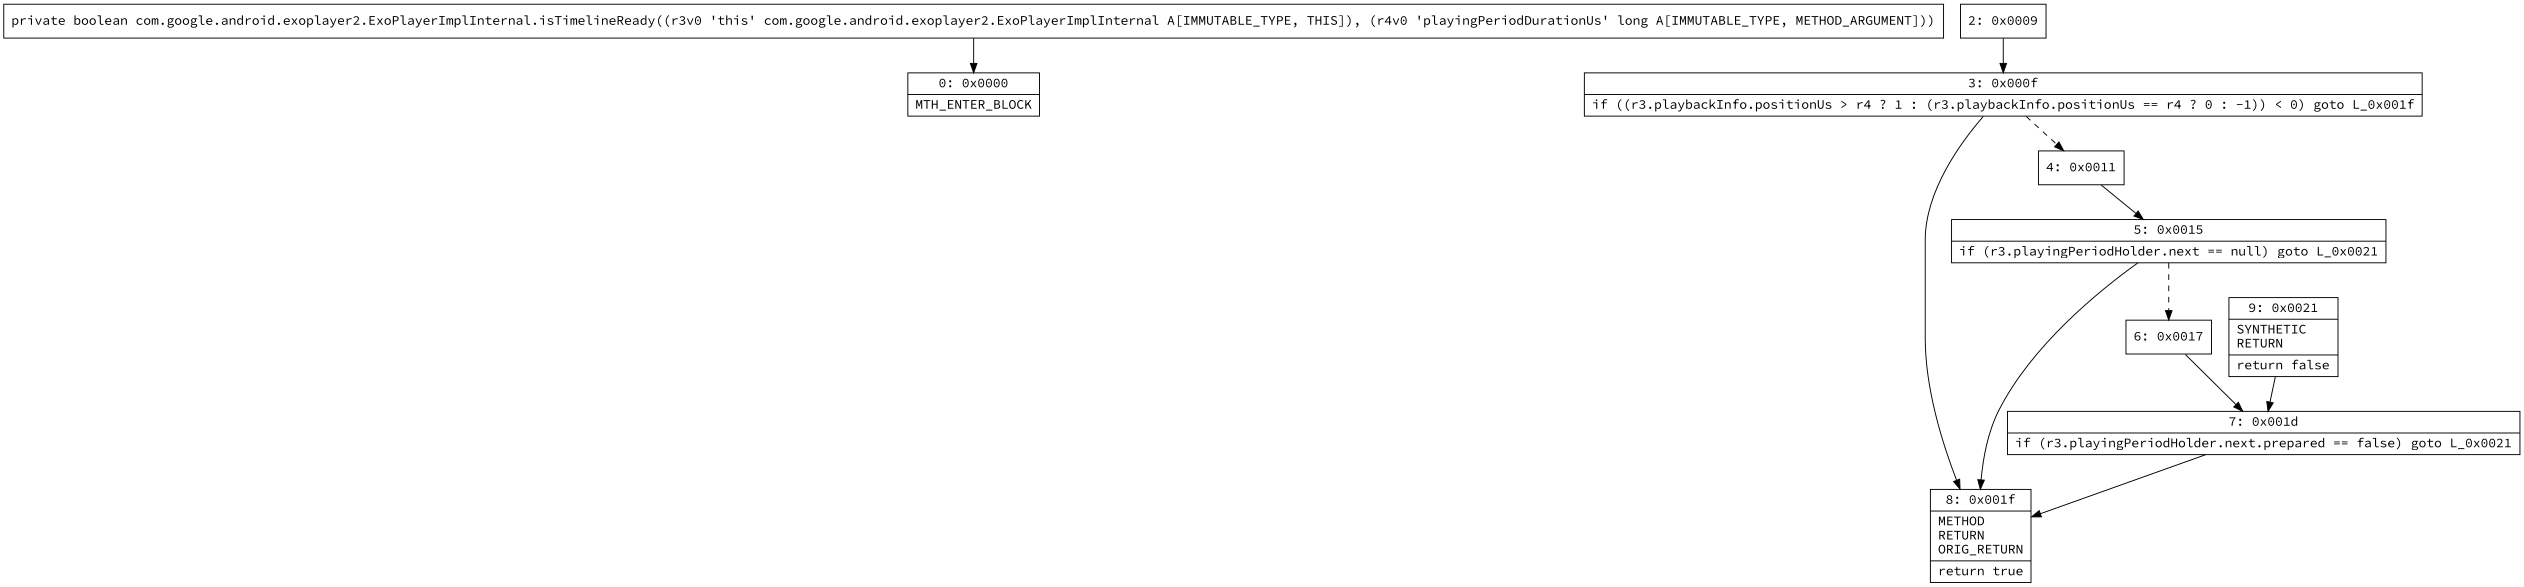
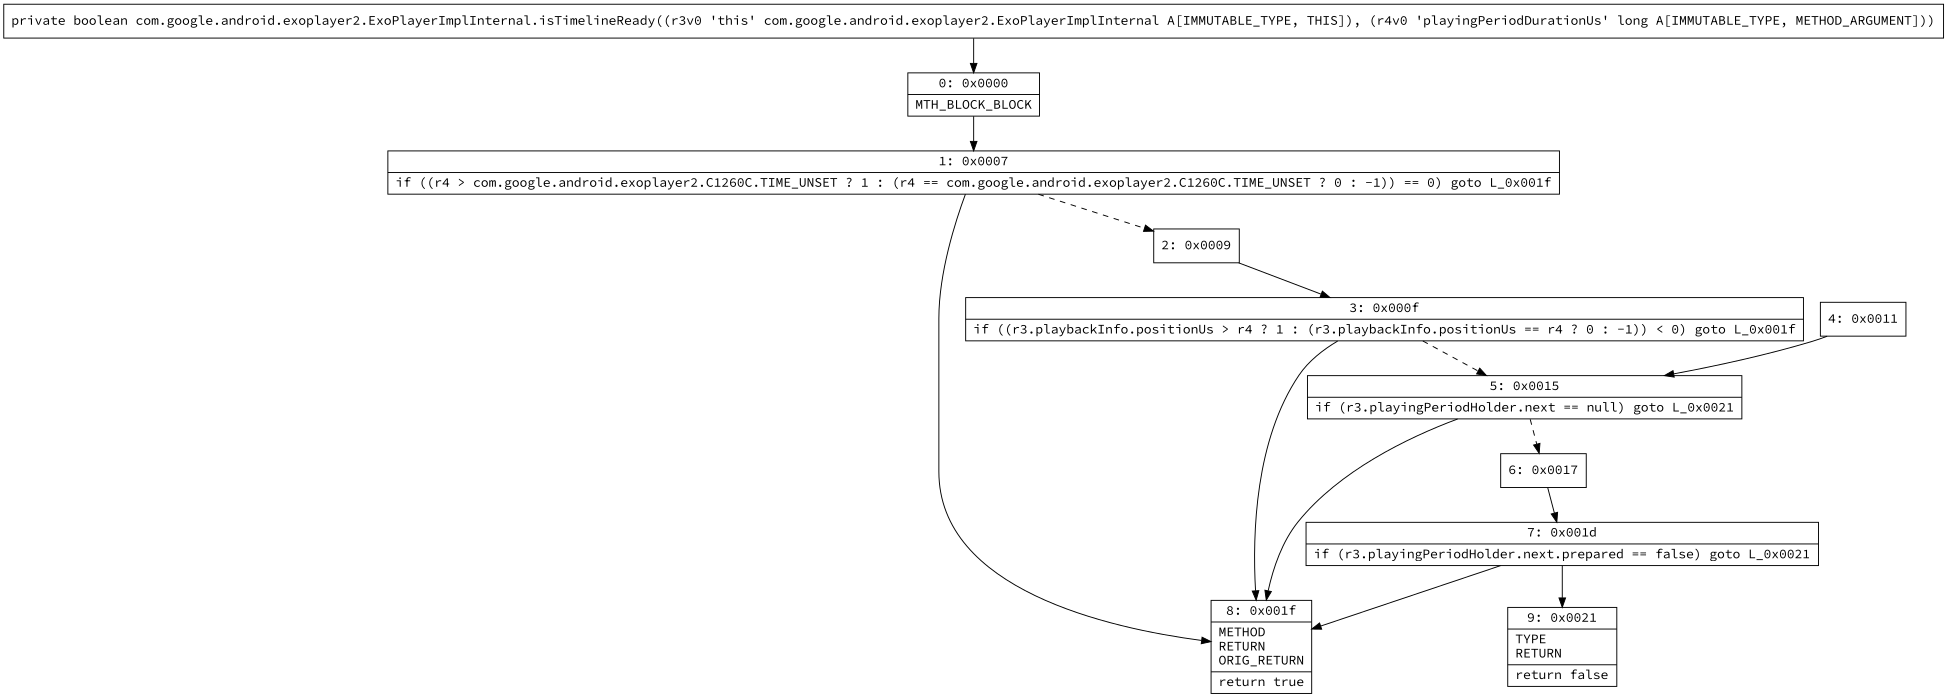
(974, 105) -> (974, 105)
(2041, 130) -> (1450, 356)
none -> (974, 173)
(2272, 330) -> (1531, 639)
(2273, 389) -> (1562, 582)
